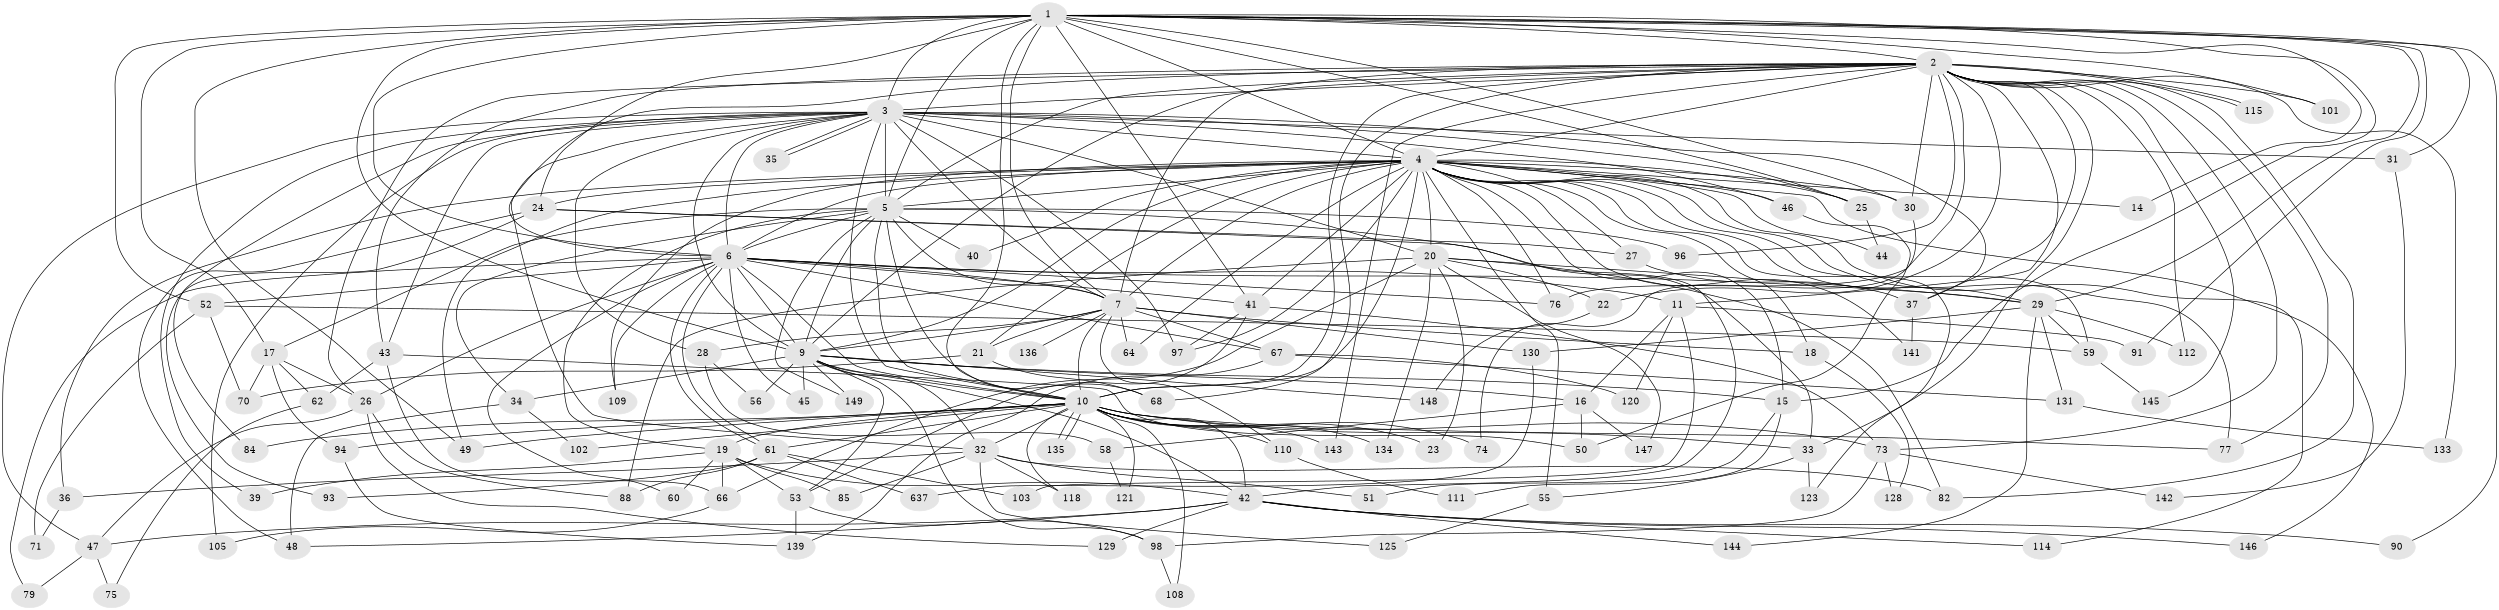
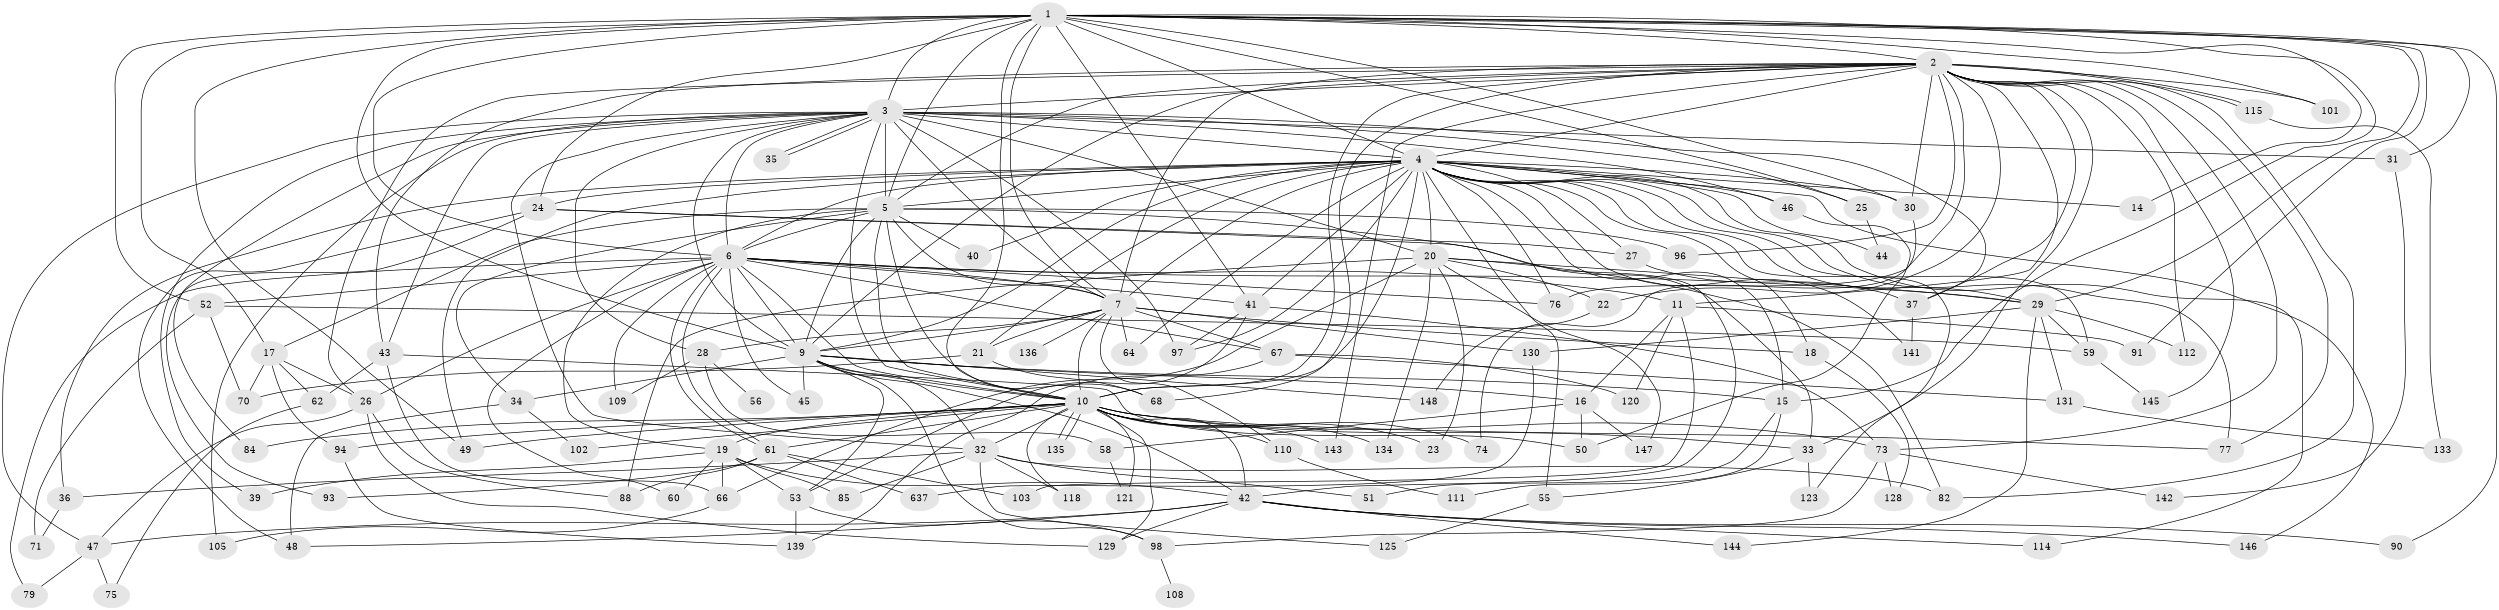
(1085, 81) -> none
(2333, 132) -> (2430, 214)
(1644, 167) -> none
(817, 192) -> (649, 384)
(779, 378) -> none
(854, 402) -> none
(1178, 475) -> (1150, 464)
